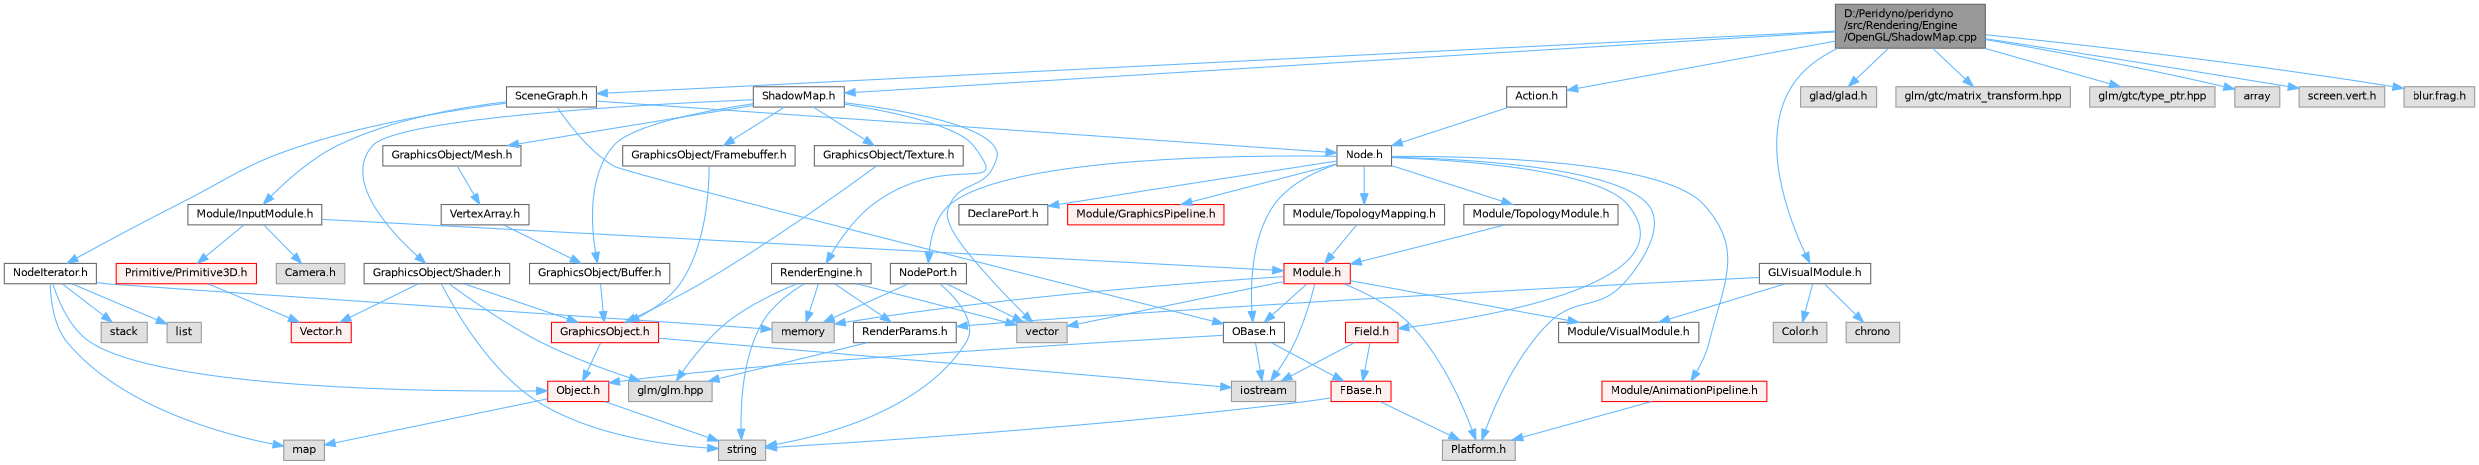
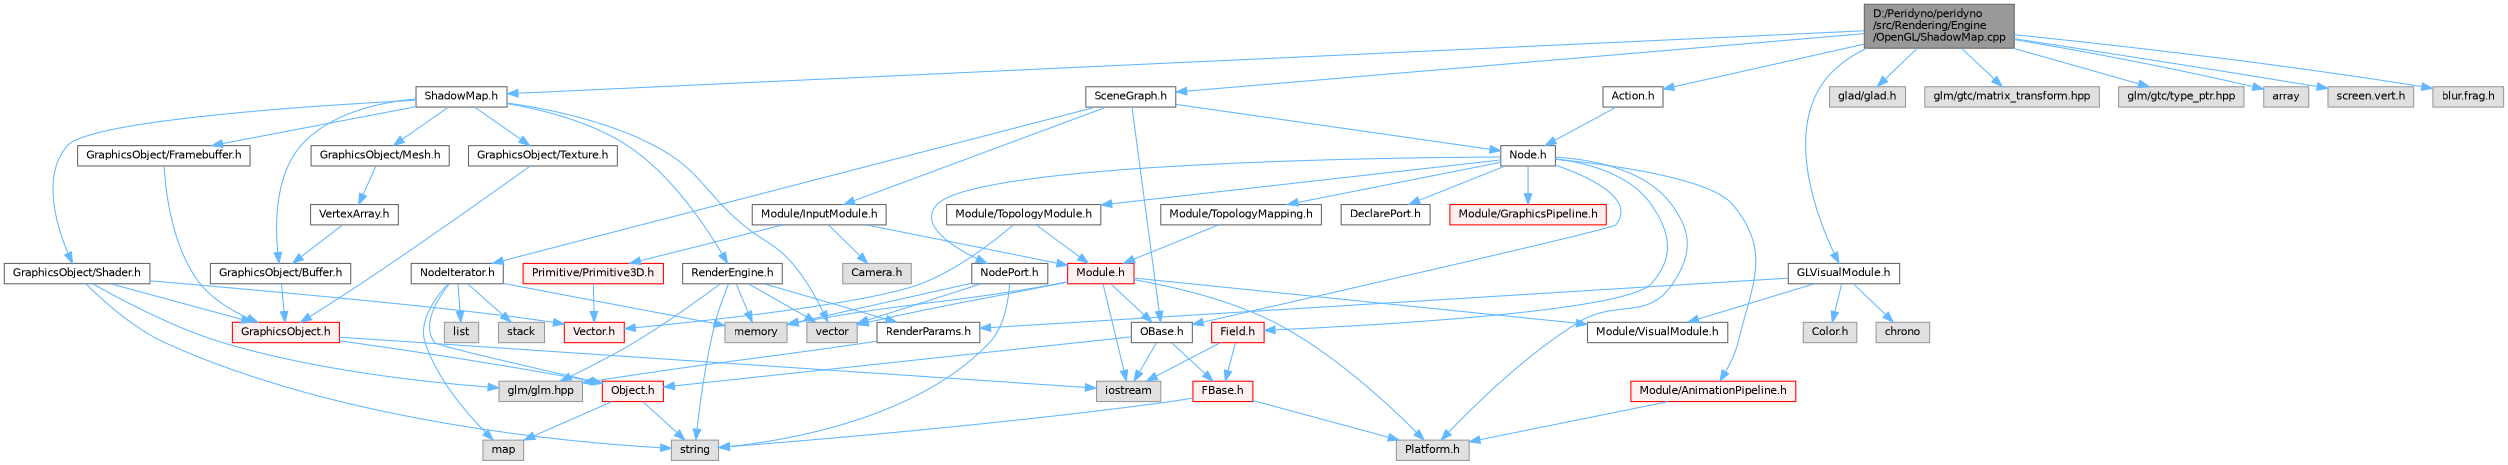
none -> (853, 300)
